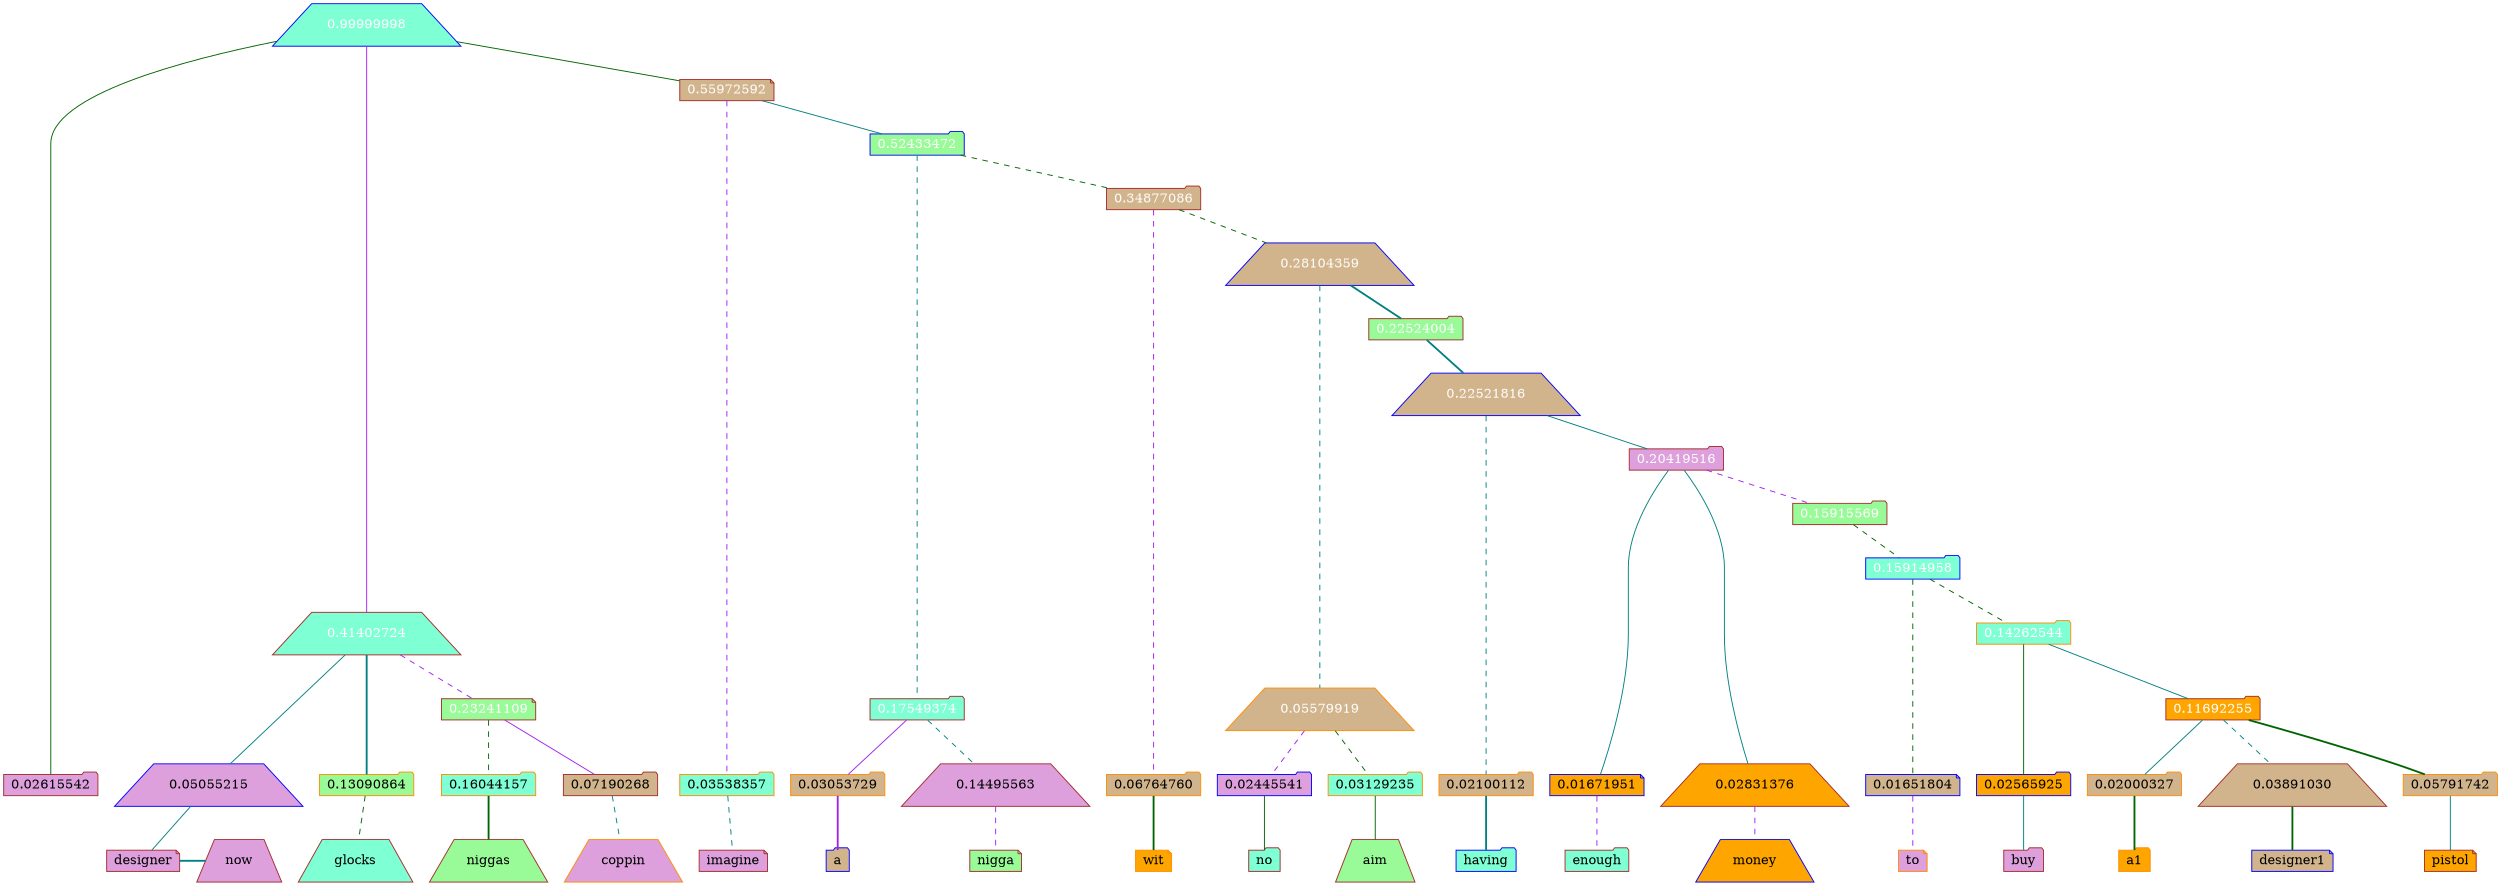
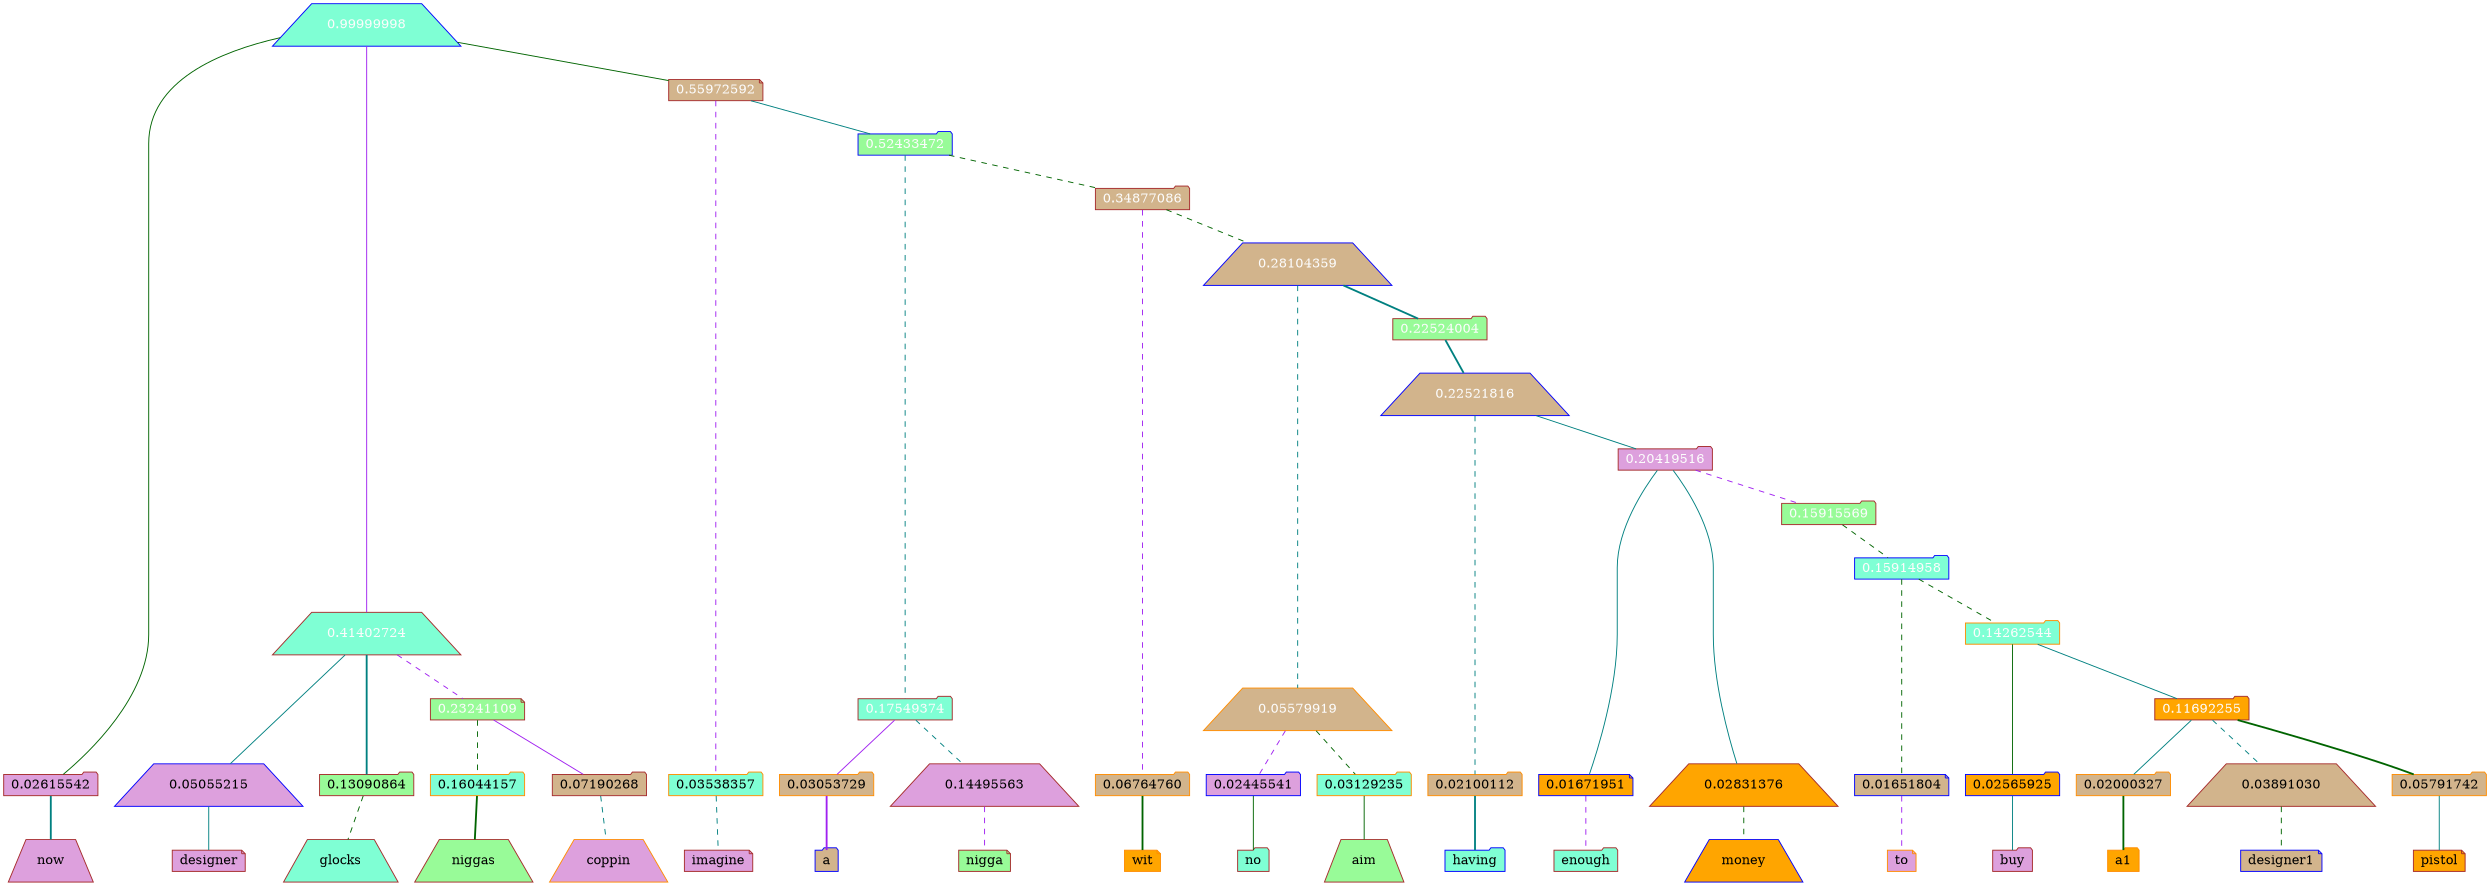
(367, 785) -> (367, 785)
(1755, 823) -> (1744, 823)
(2292, 828) -> (2281, 828)
(193, 861) -> (51, 818)
